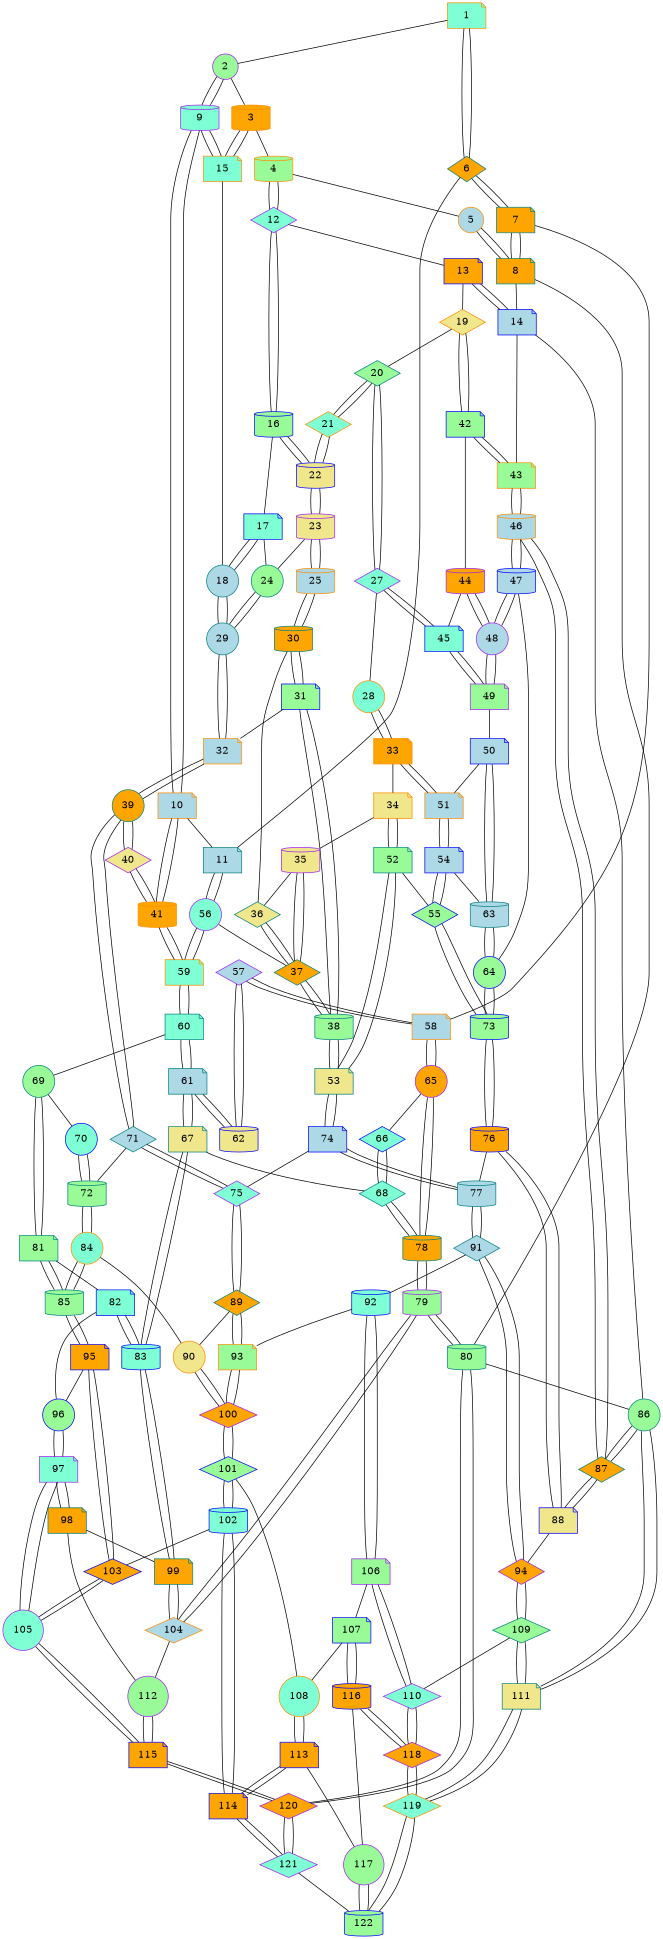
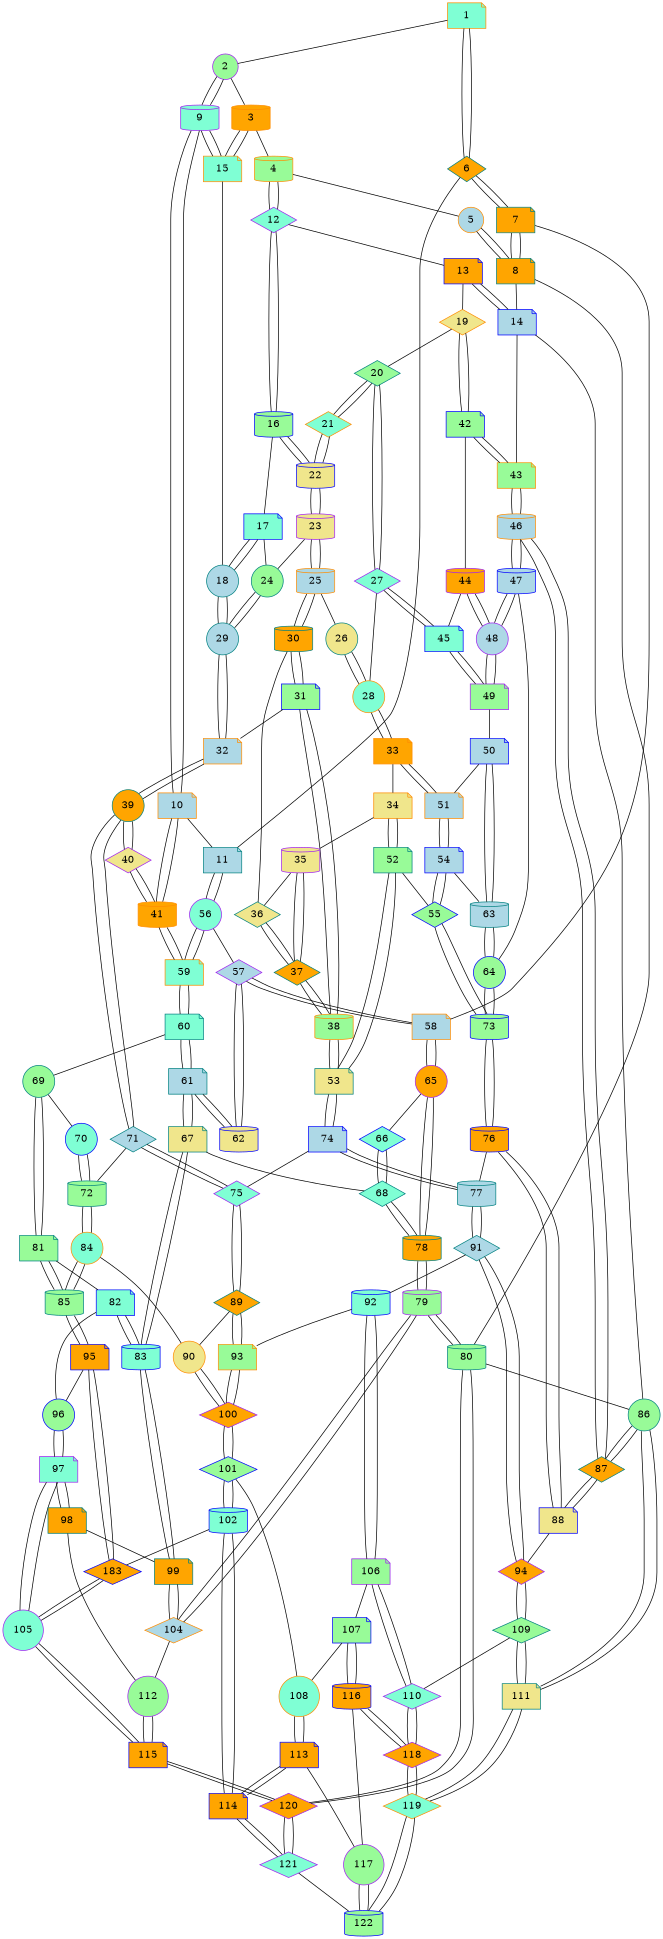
none -> (342, 639)
(252, 945) -> (223, 946)
(334, 1027) -> (334, 1027)
(113, 1572) -> (113, 1572)
